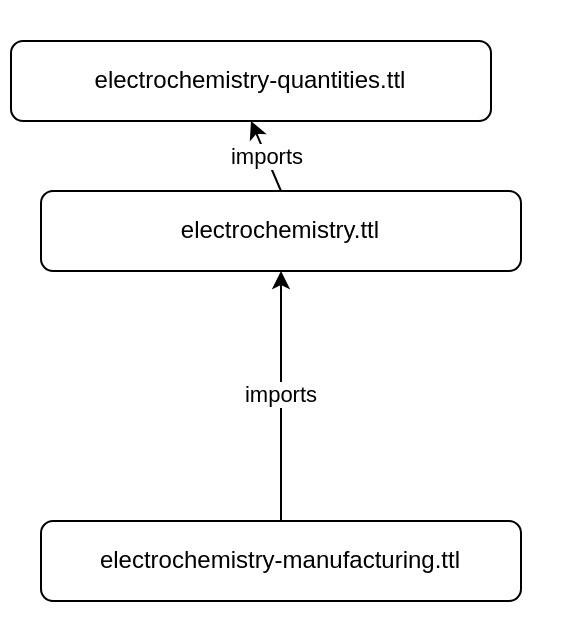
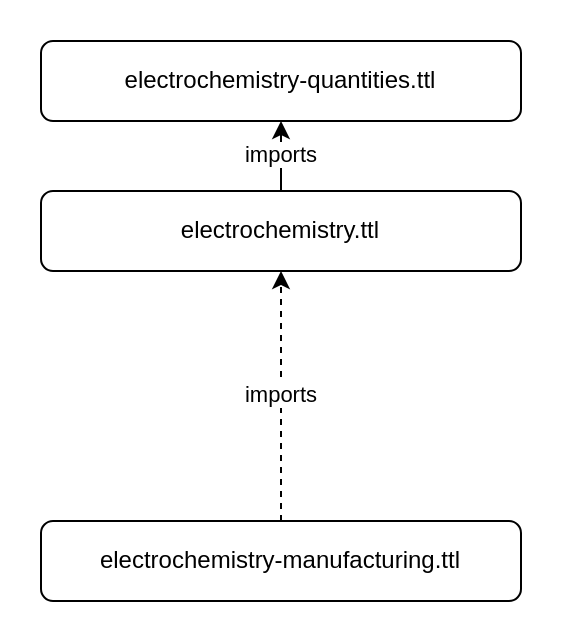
(251, 81) -> (281, 81)
(281, 464) -> (281, 464)
